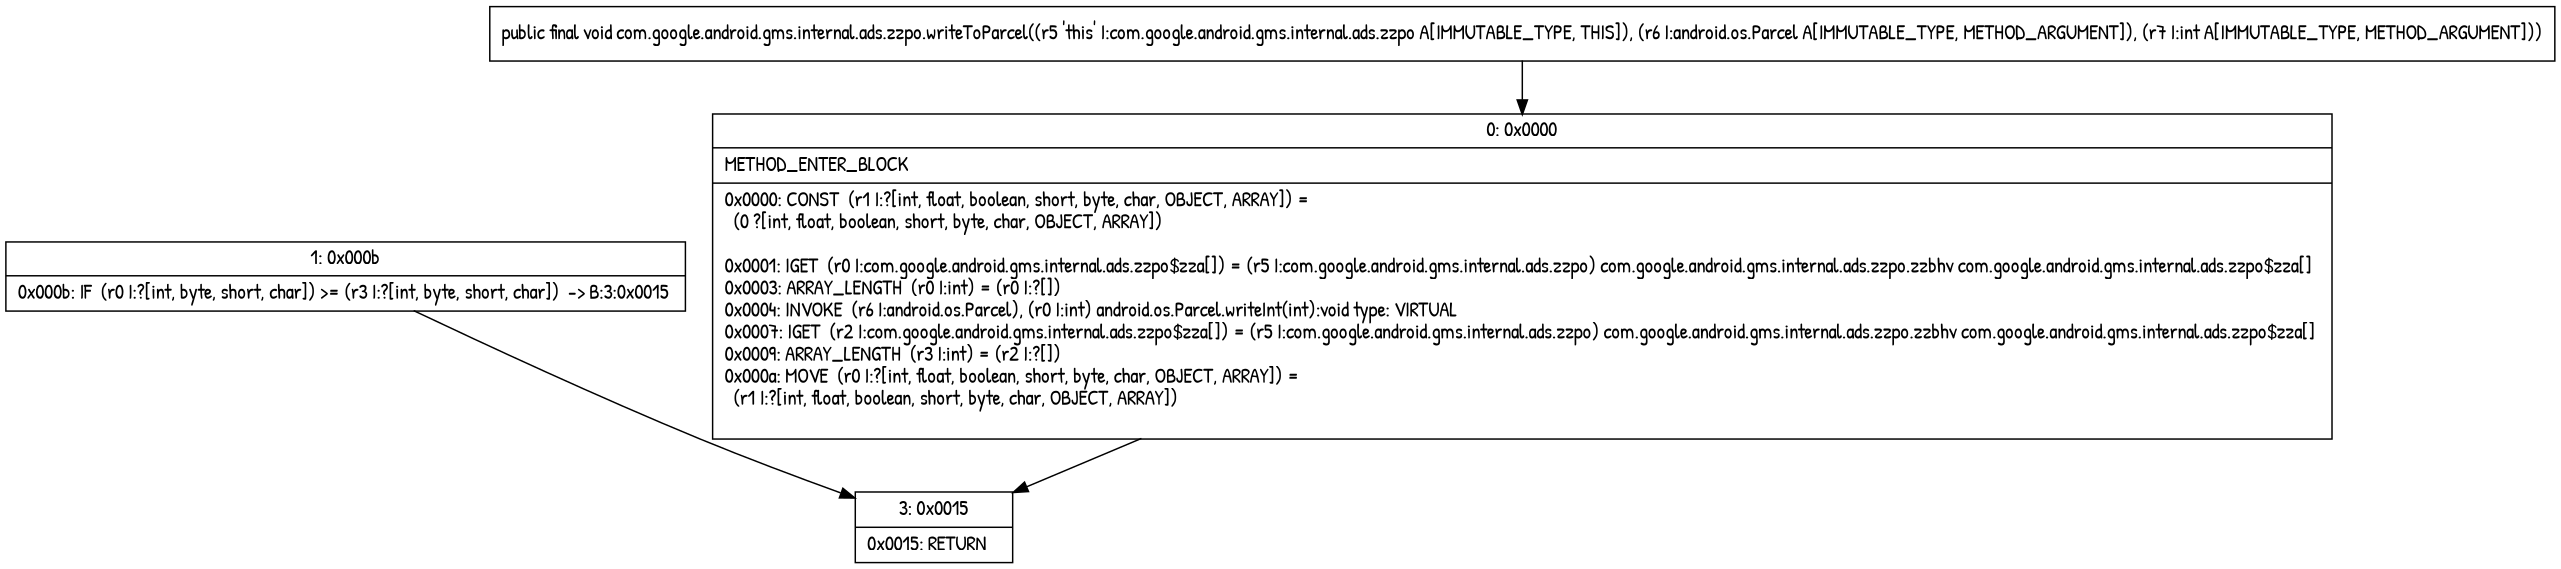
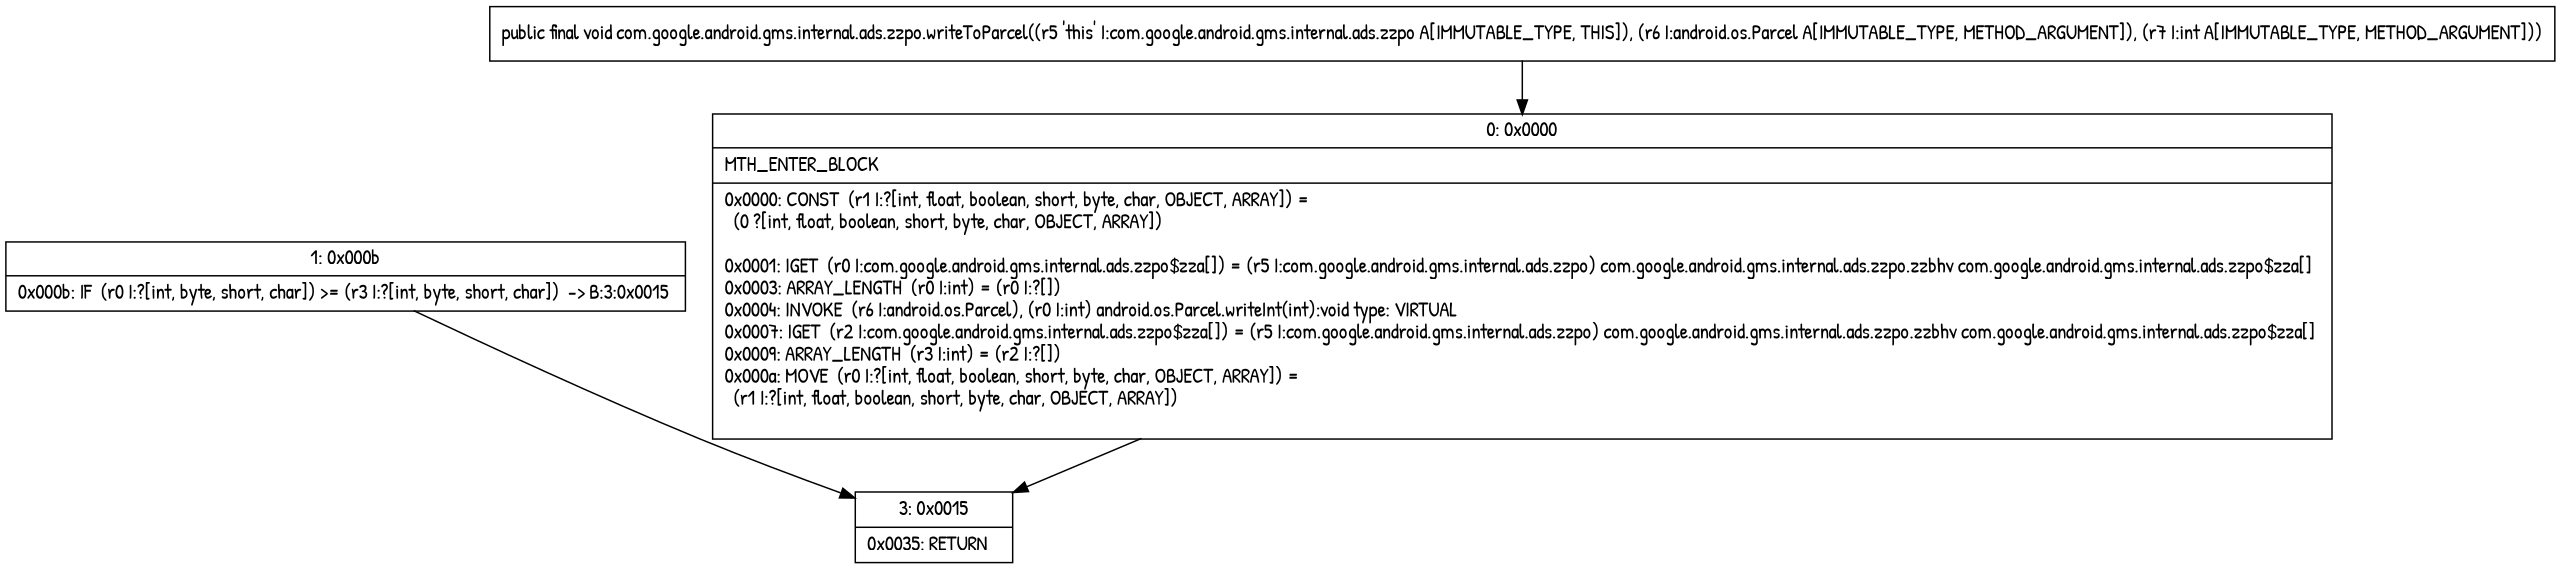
(817, 165) -> (802, 165)
(934, 544) -> (934, 544)
